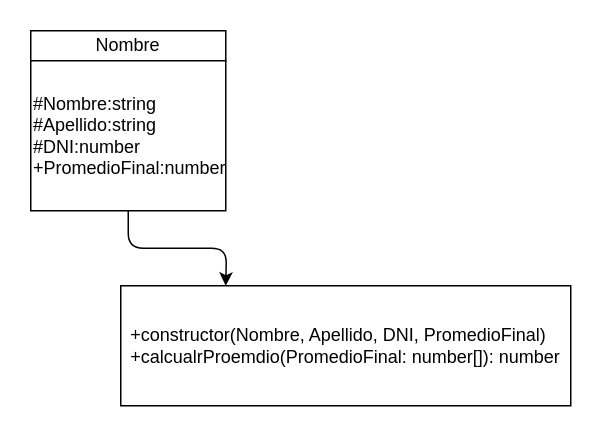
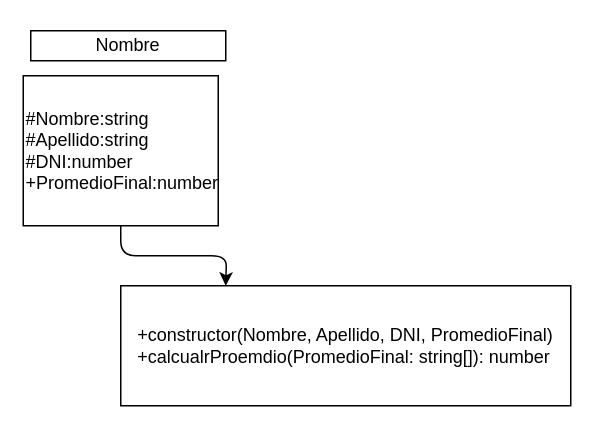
(128, 136) -> (121, 151)
(346, 346) -> (346, 346)
